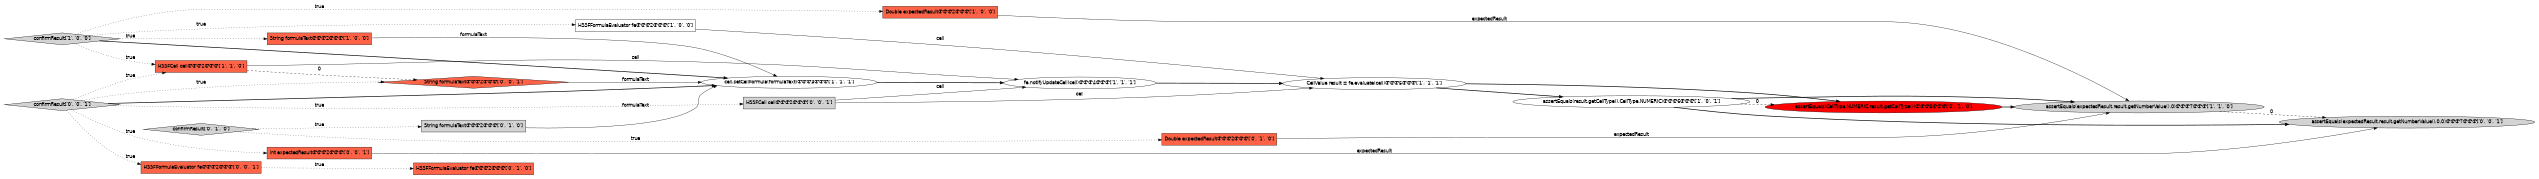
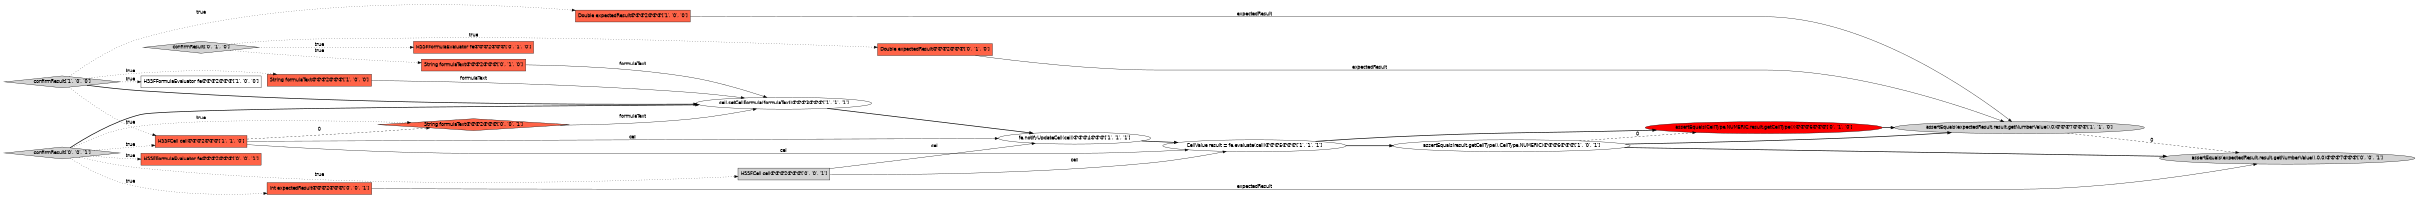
(1008, 50) -> (716, 153)
(474, 126) -> (474, 65)
(336, 168) -> (334, 47)
